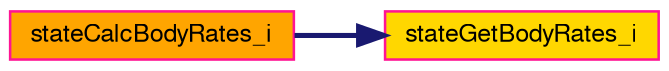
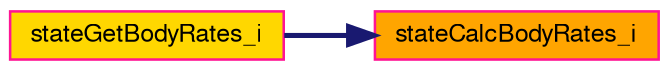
(326, 35) -> (316, 35)
